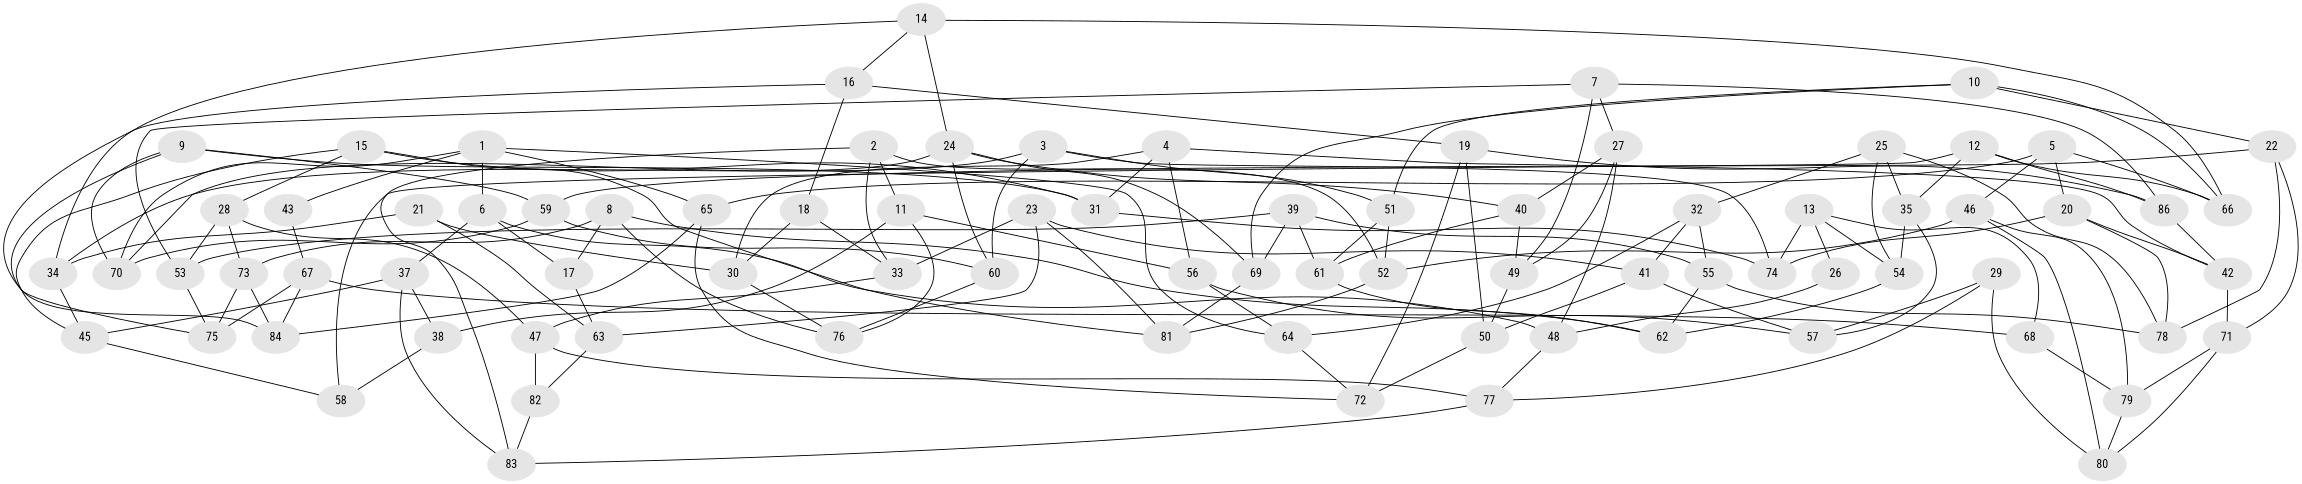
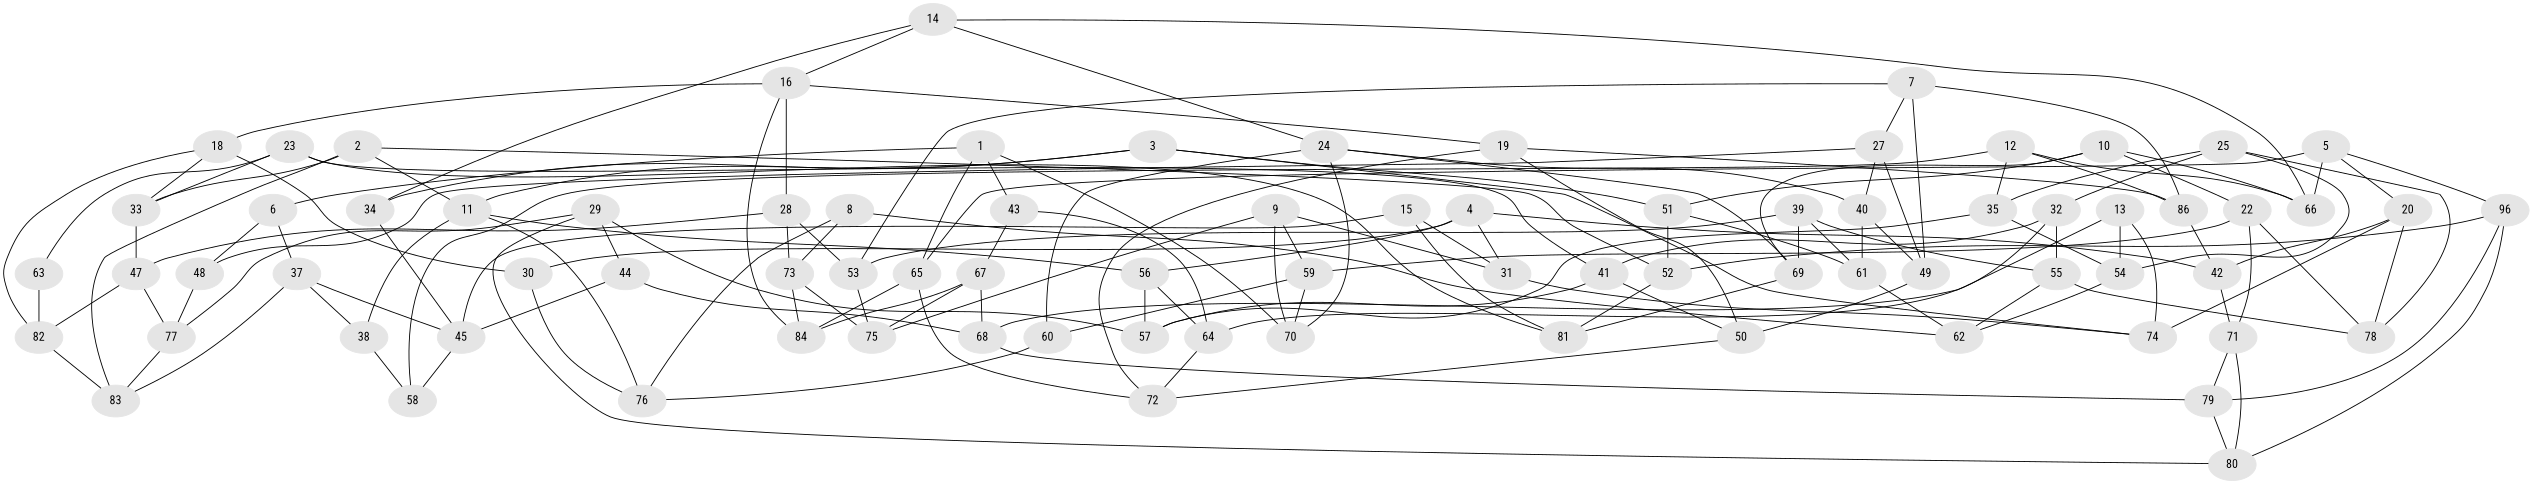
(738, 160) -> (1172, 255)
(275, 186) -> (786, 147)
none -> (56, 201)
(997, 203) -> (807, 167)
(419, 210) -> none
(1970, 210) -> (2505, 210)
(569, 274) -> none
none -> (625, 274)
(1836, 274) -> none
